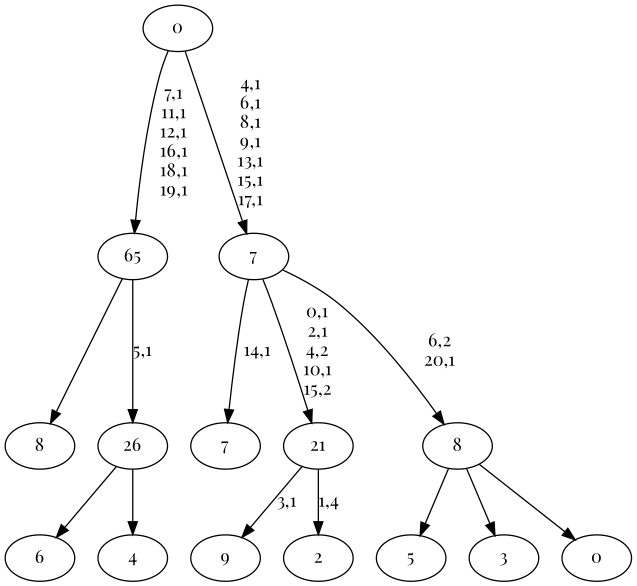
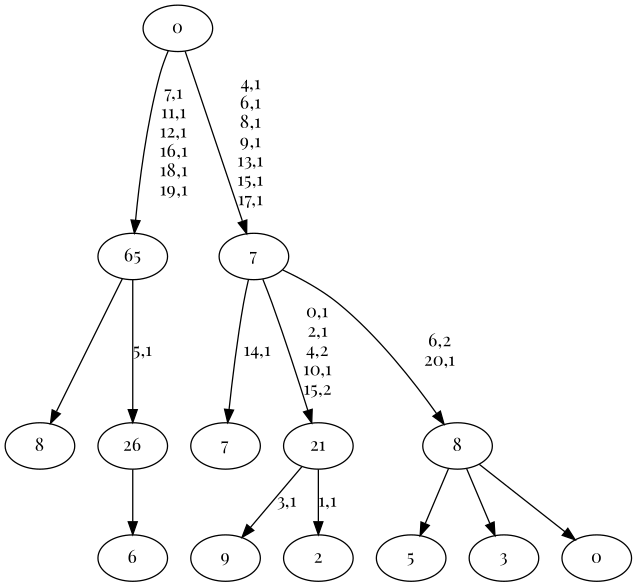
(329, 502) -> (328, 502)
(133, 558) -> none
